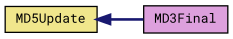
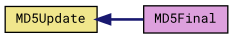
(186, 19) -> (186, 19)
